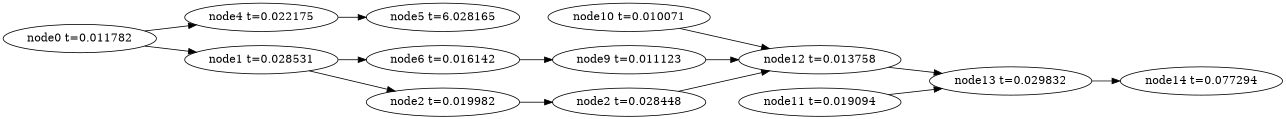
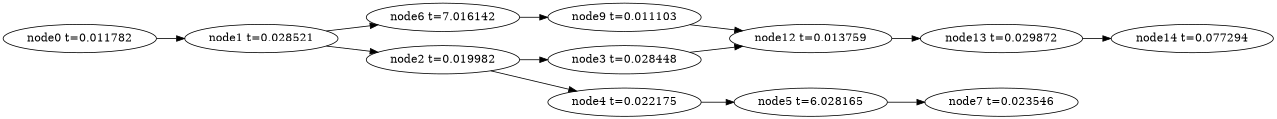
(629, 17) -> none
(167, 28) -> (530, 80)
(261, 60) -> (261, 39)
(443, 60) -> (443, 17)
(629, 60) -> (625, 17)
(820, 60) -> (811, 39)
(1011, 81) -> (1002, 39)
(629, 102) -> (625, 60)
(820, 102) -> none
none -> (1002, 102)
